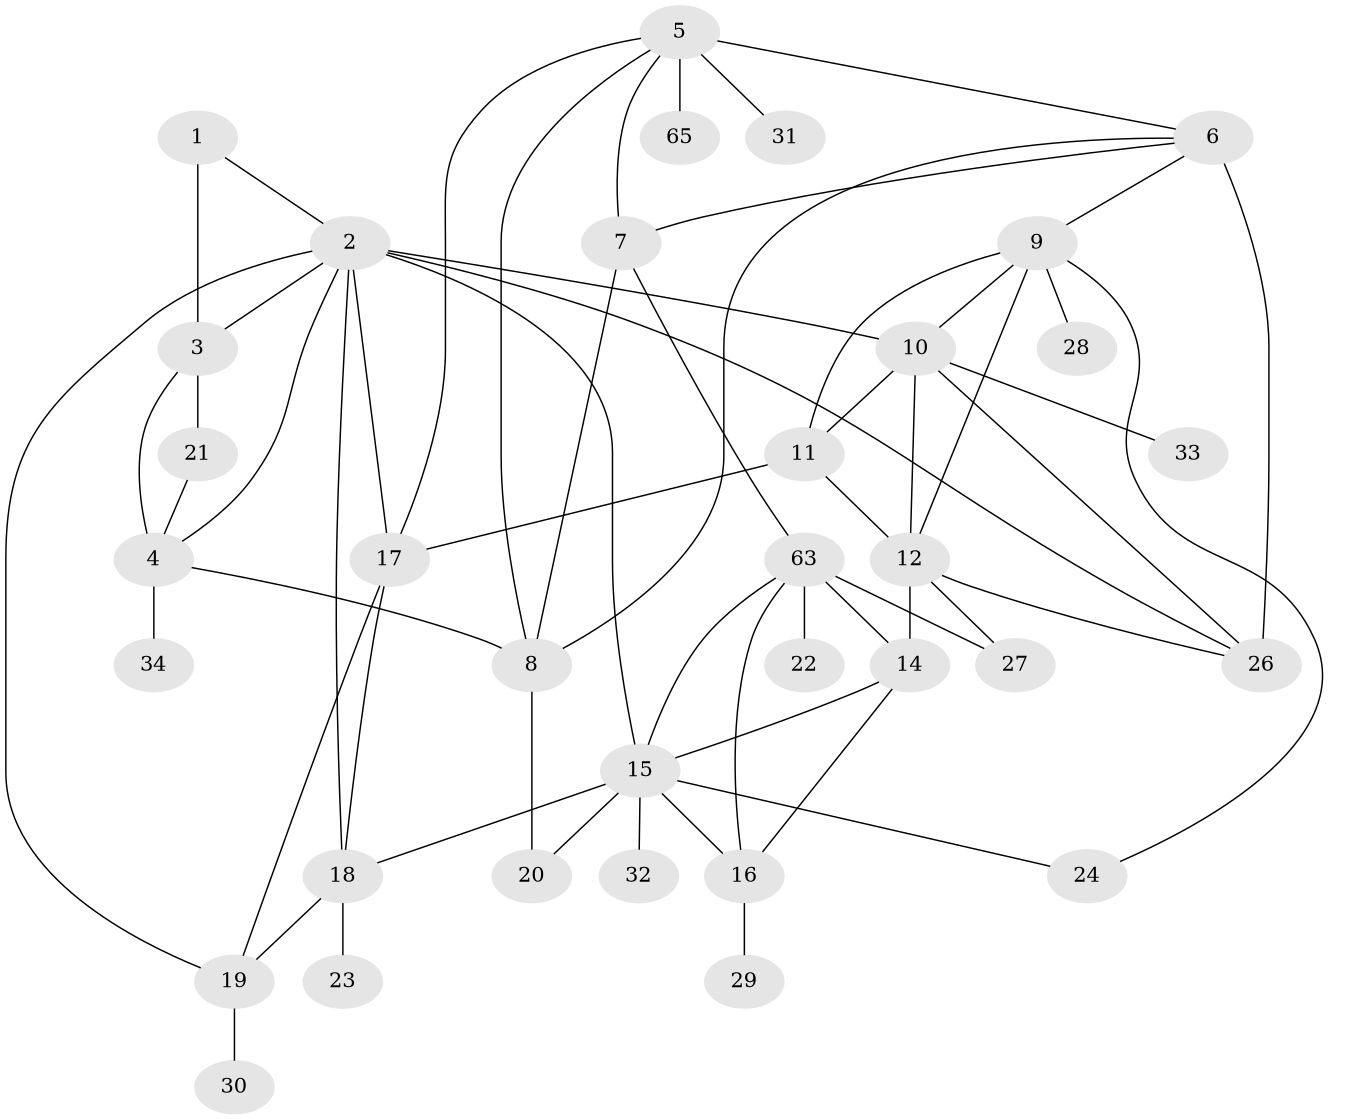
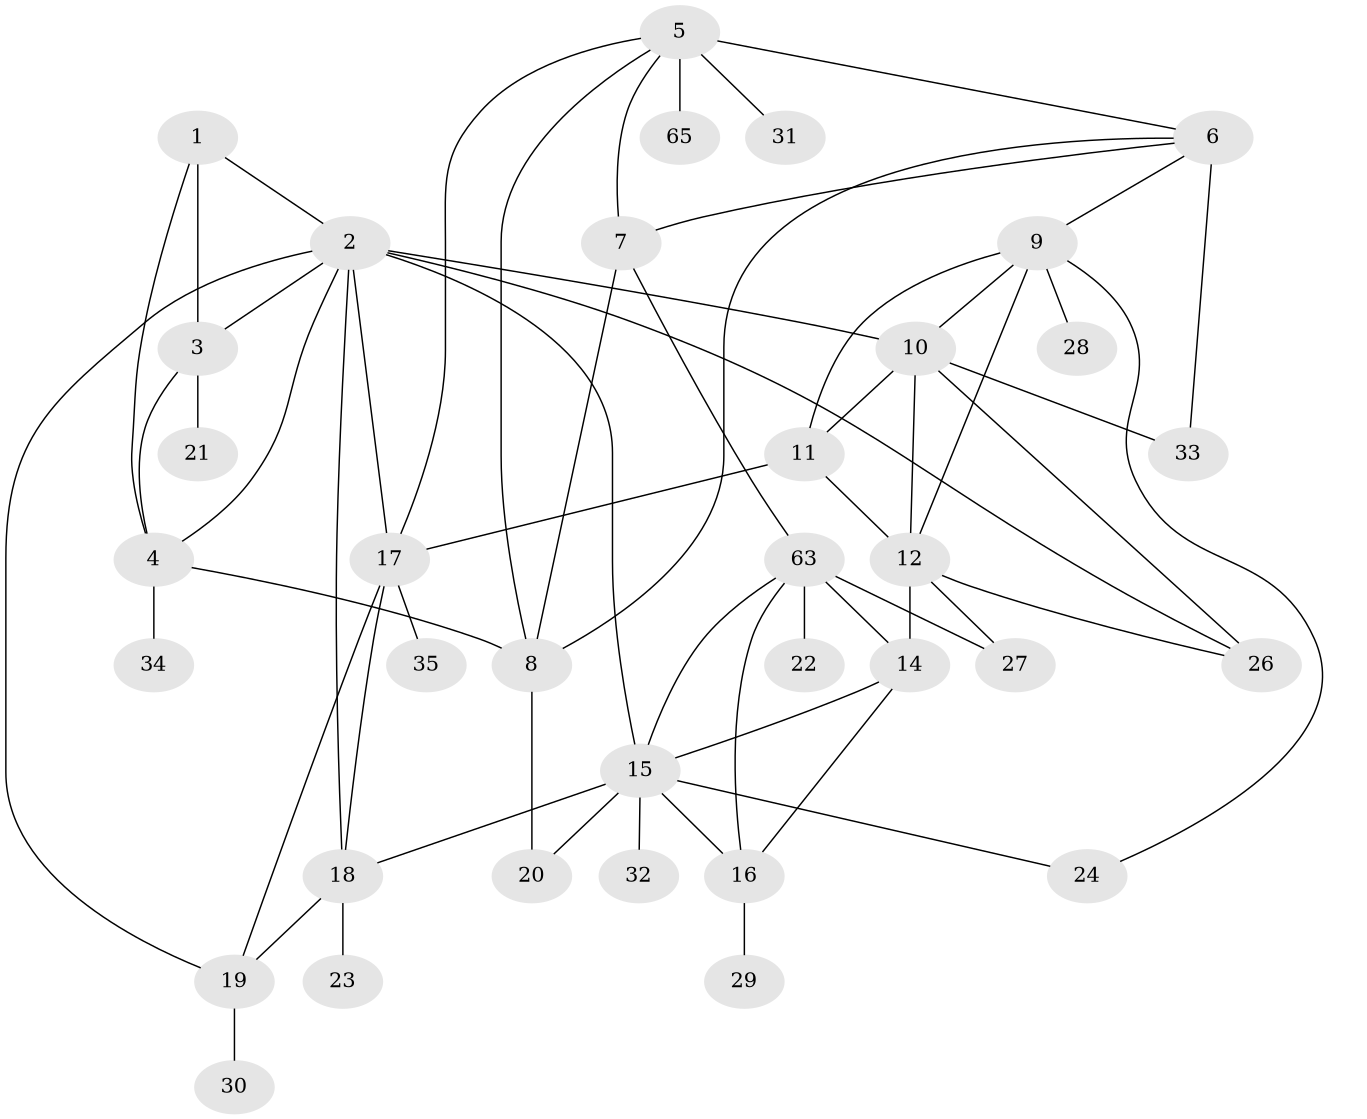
(1269, 398) -> (1201, 296)
(176, 507) -> (141, 346)
none -> (426, 665)
